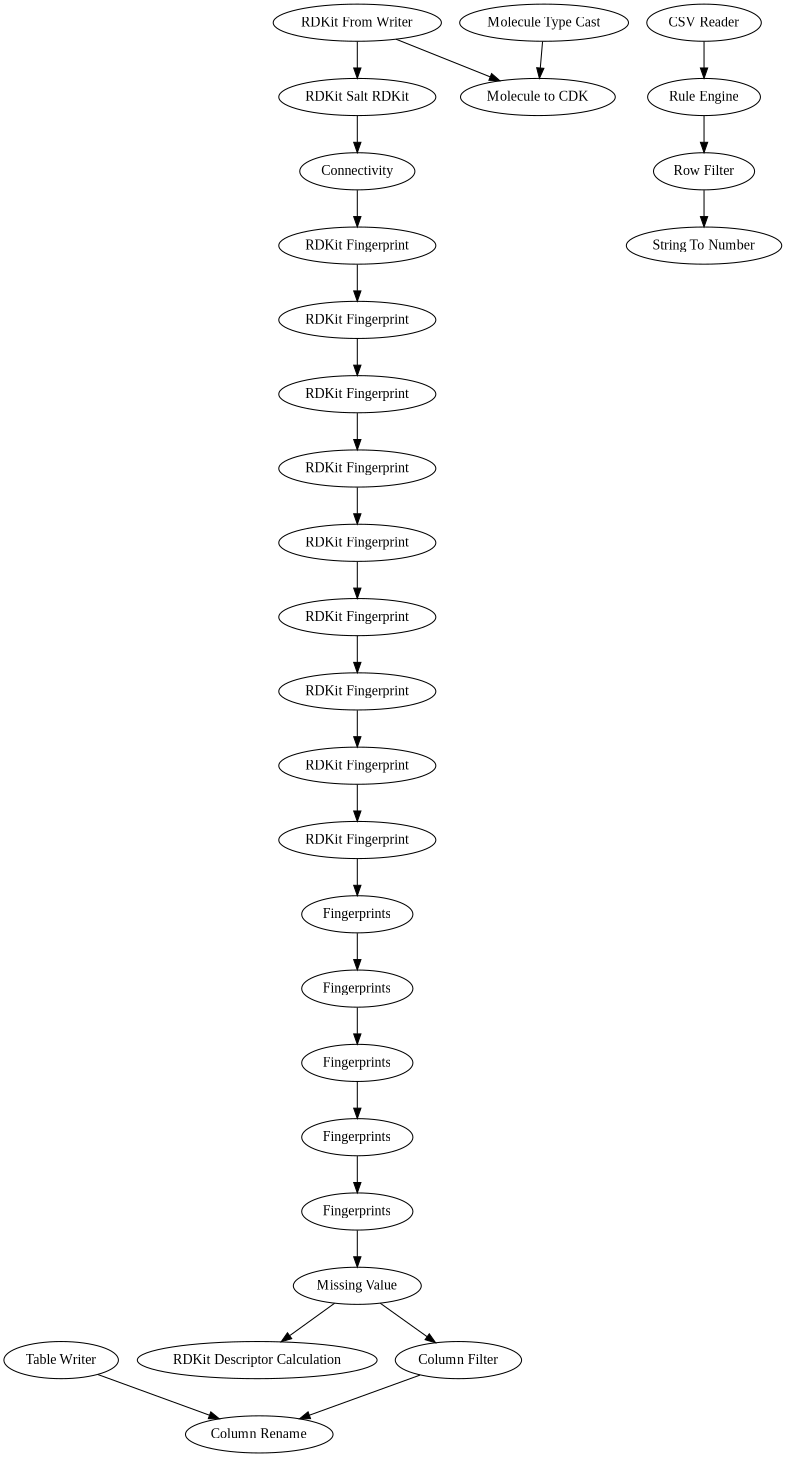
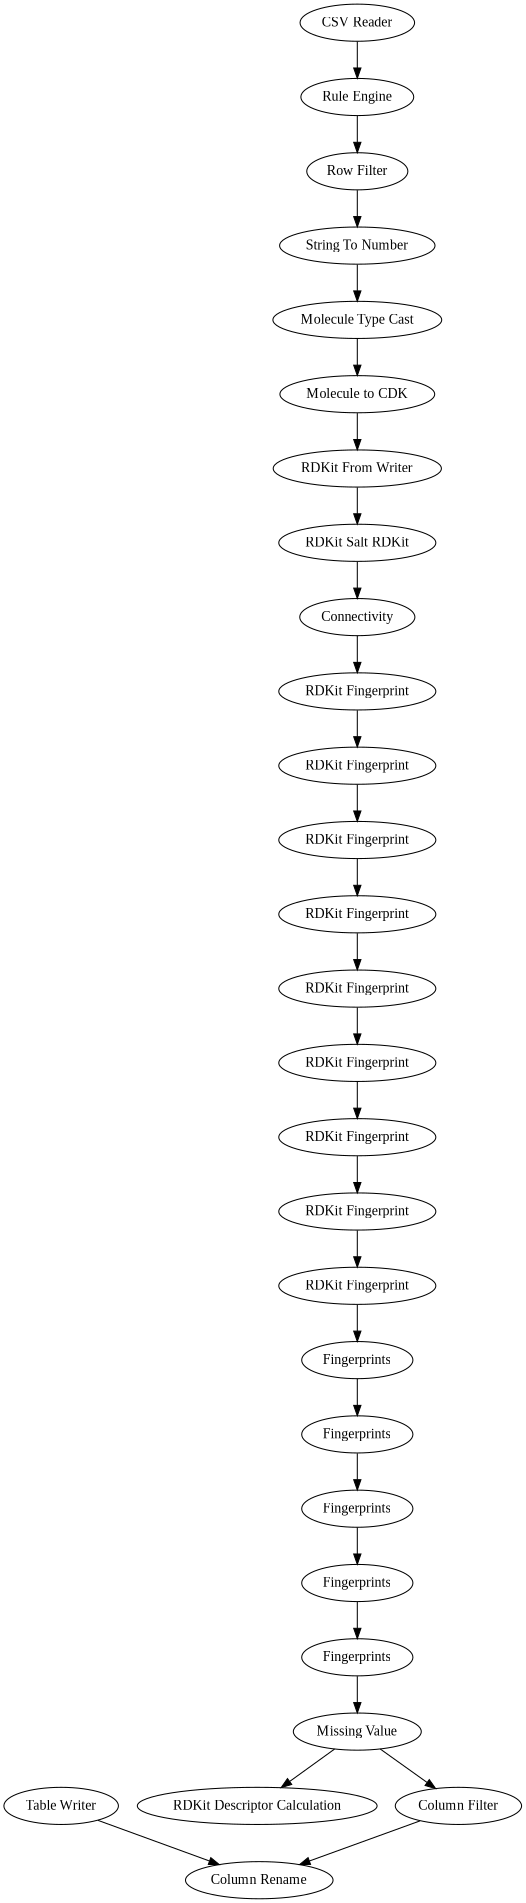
(443, 58) -> (357, 426)
none -> (357, 278)
